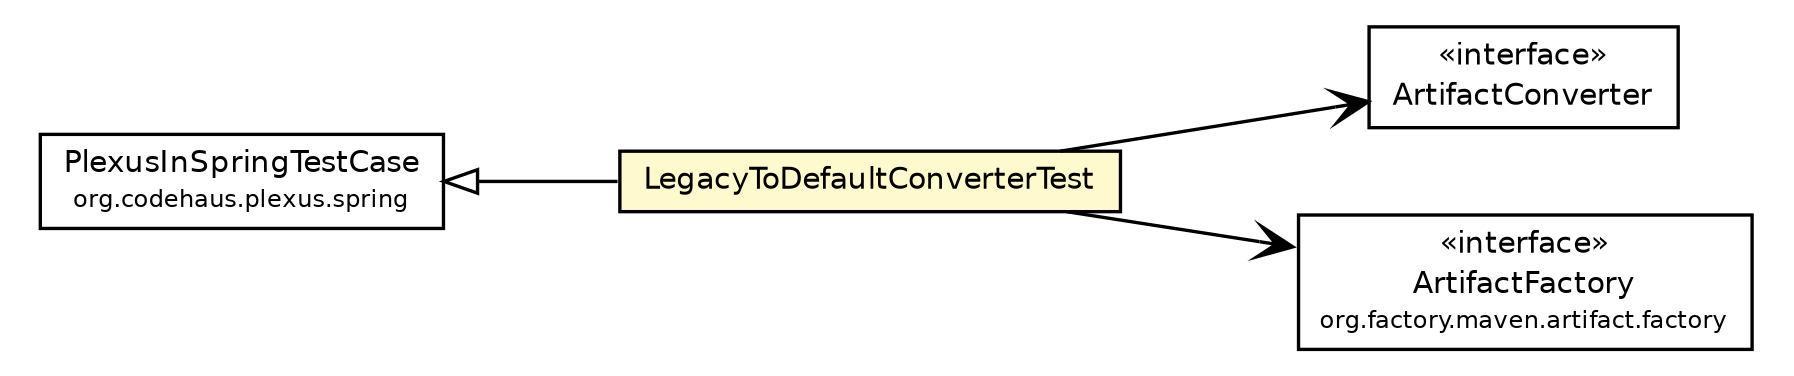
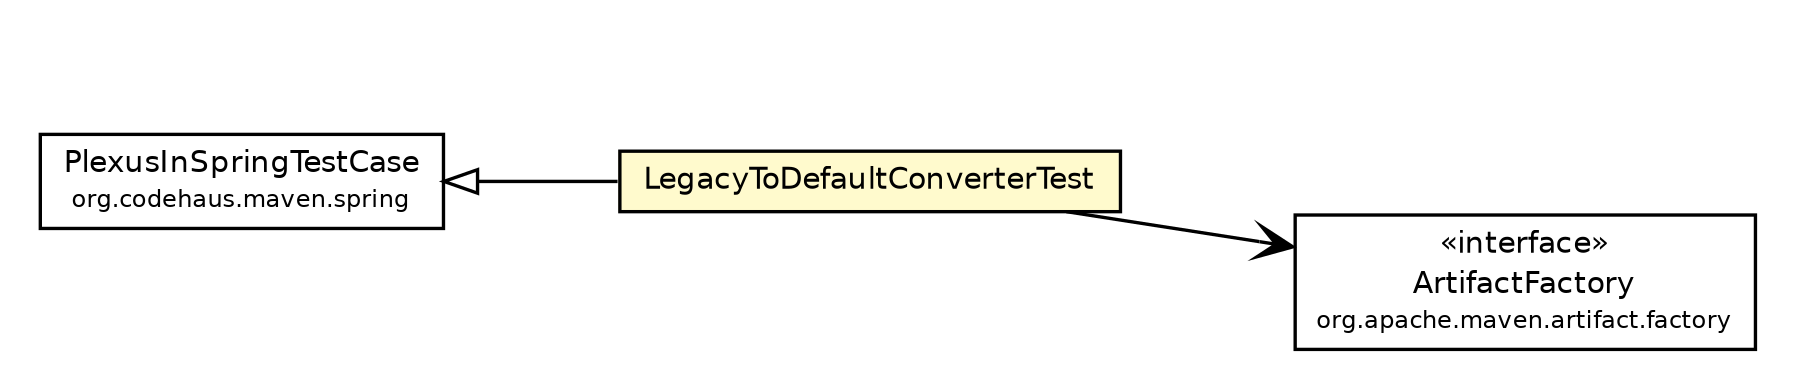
(1524, 77) -> none
(242, 200) -> (242, 200)
(1525, 321) -> (1525, 321)
